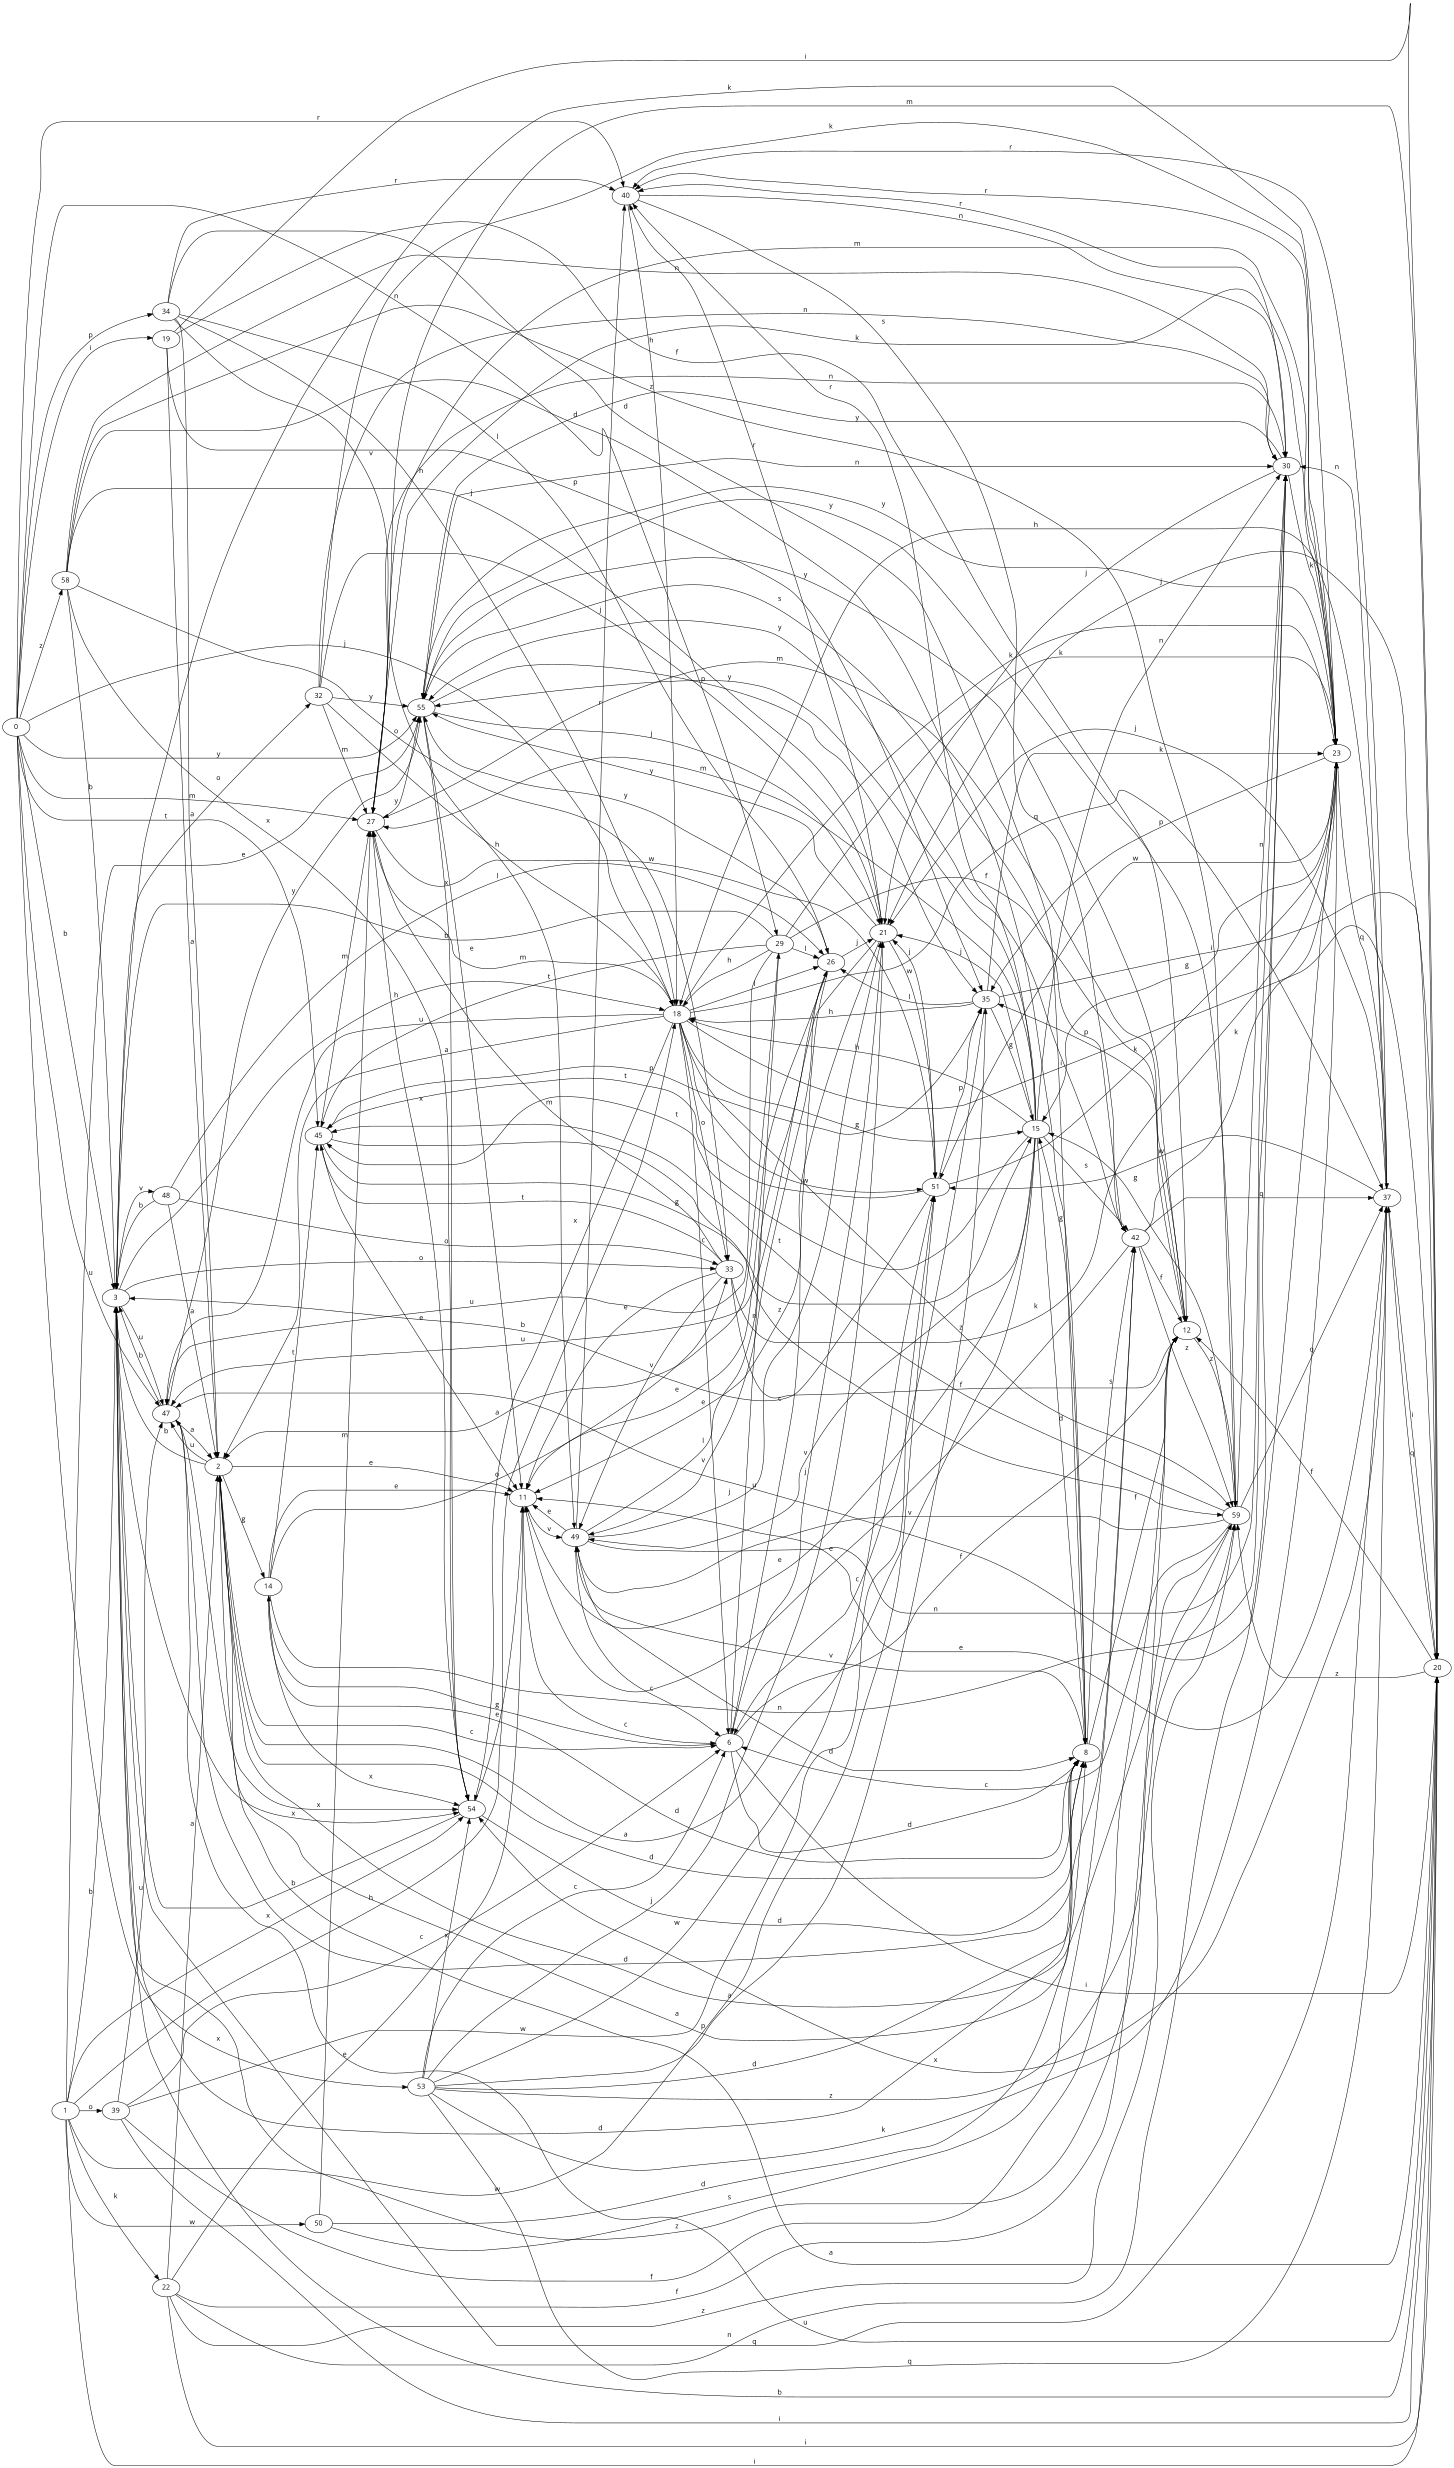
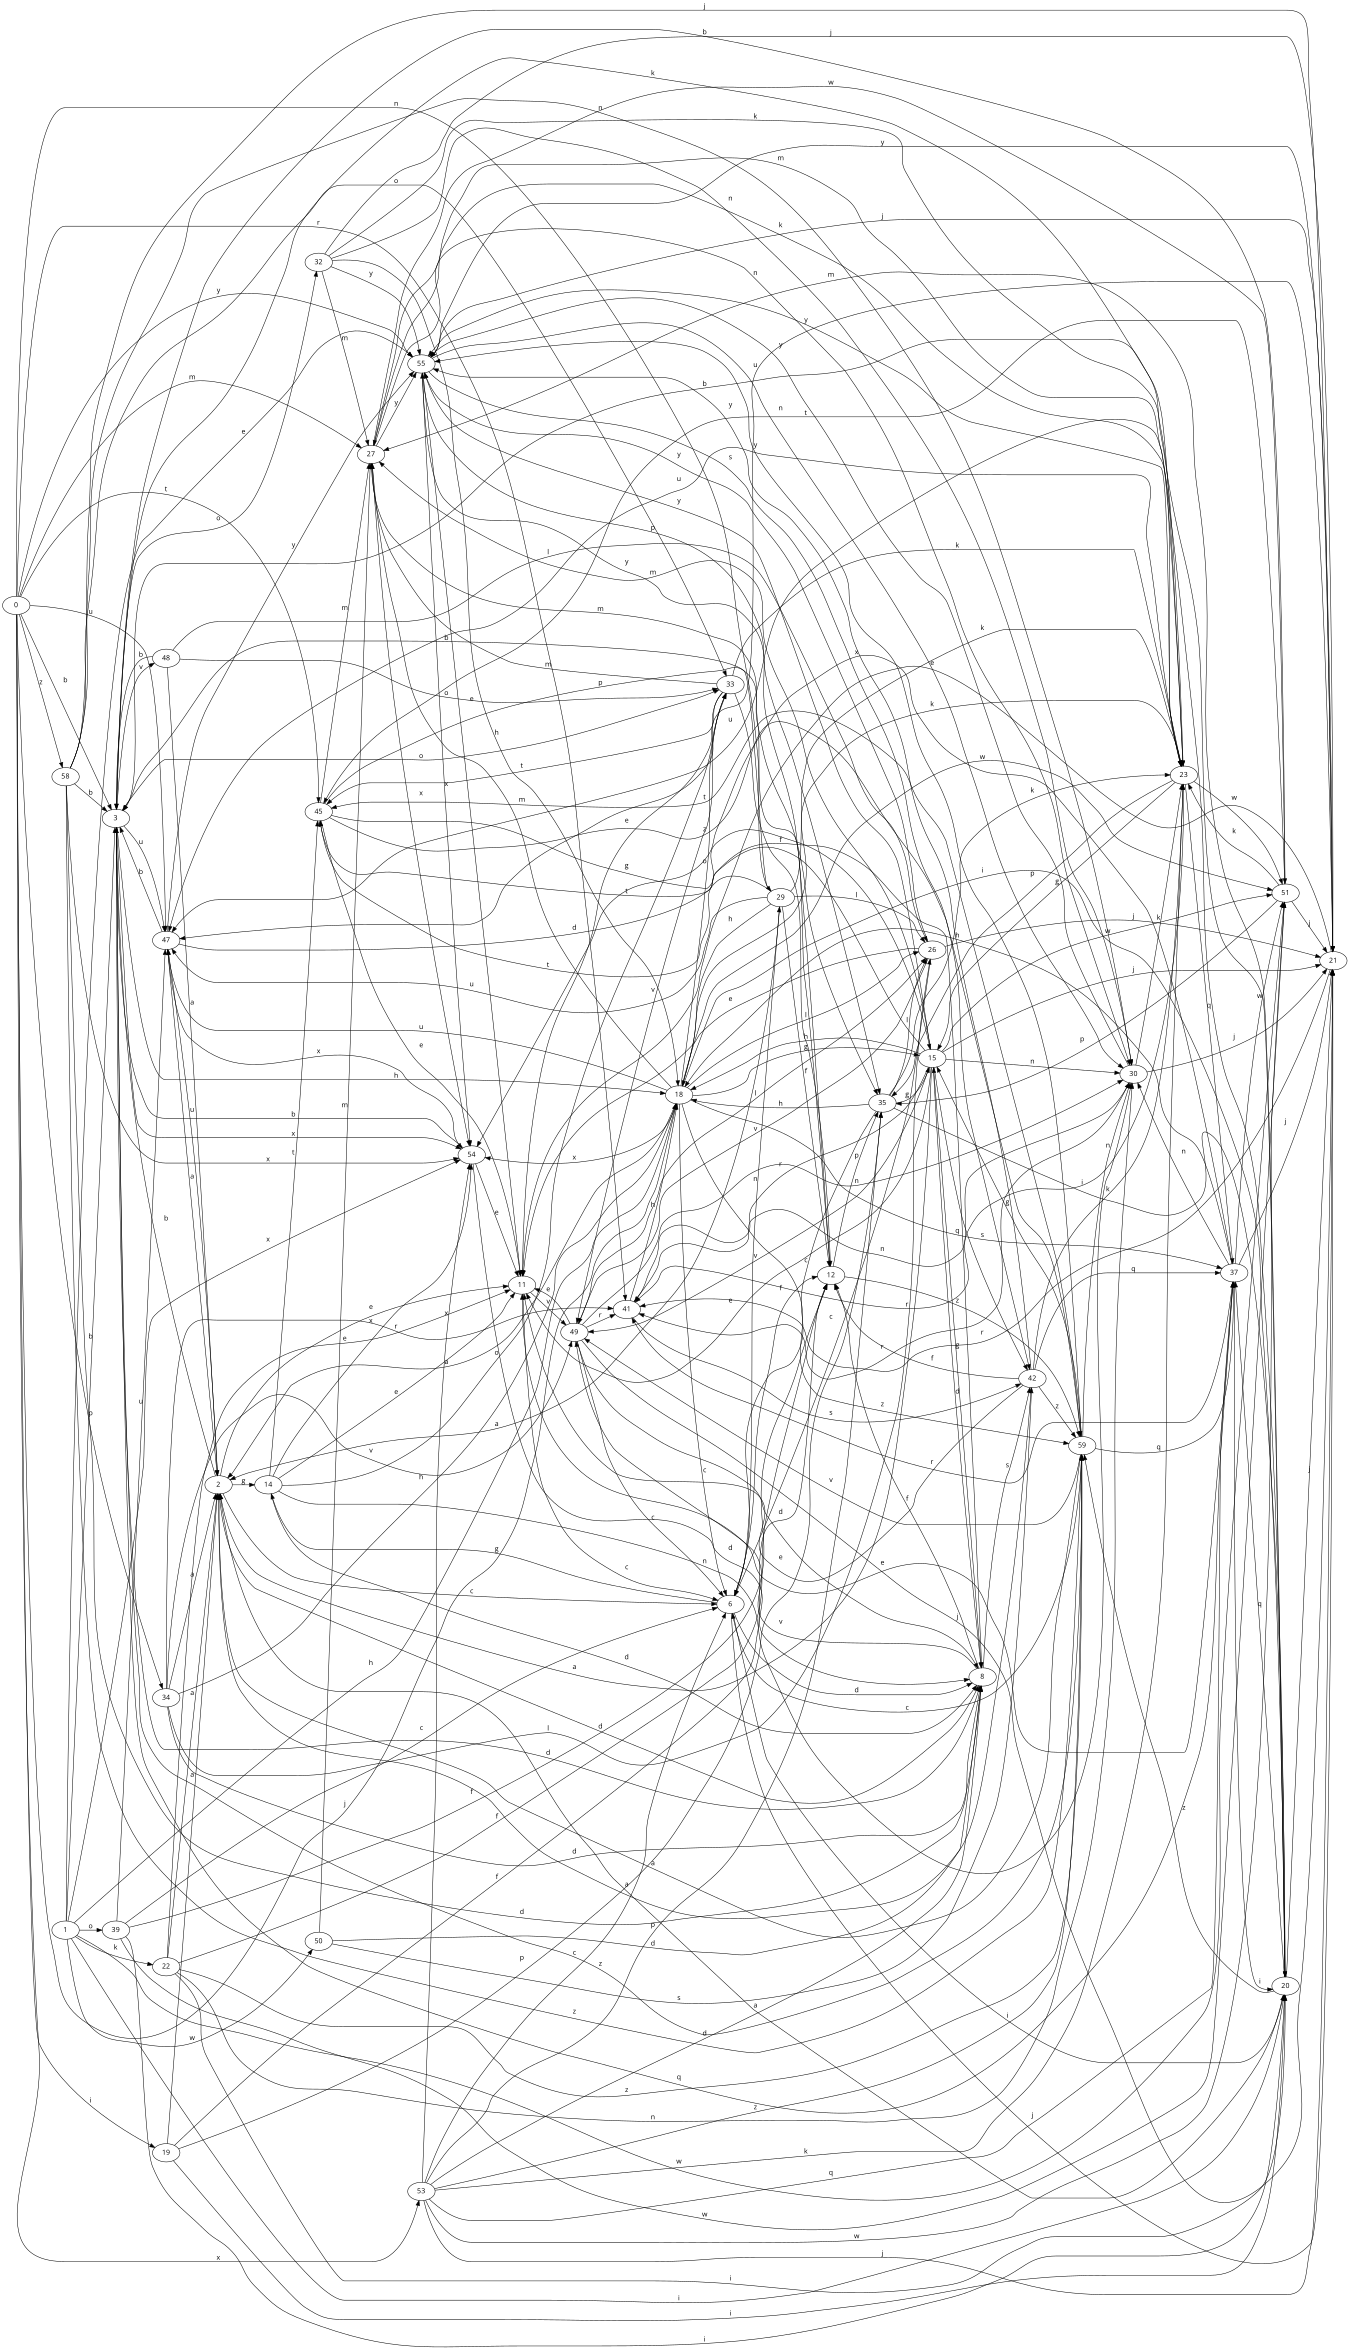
(626, 196) -> (627, 1309)
(923, 1036) -> (1076, 944)
(1324, 1494) -> none
